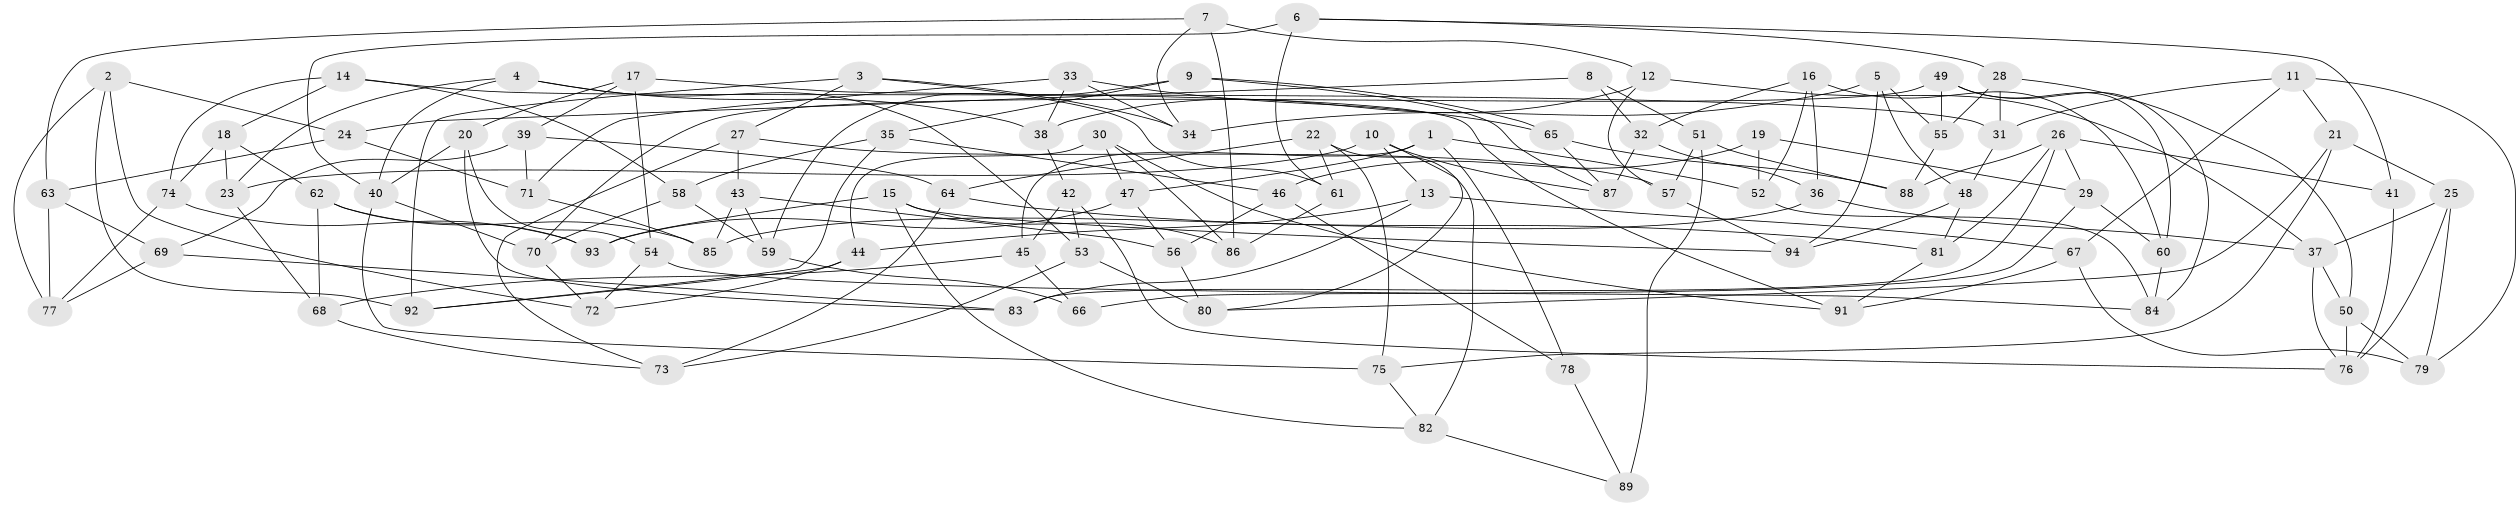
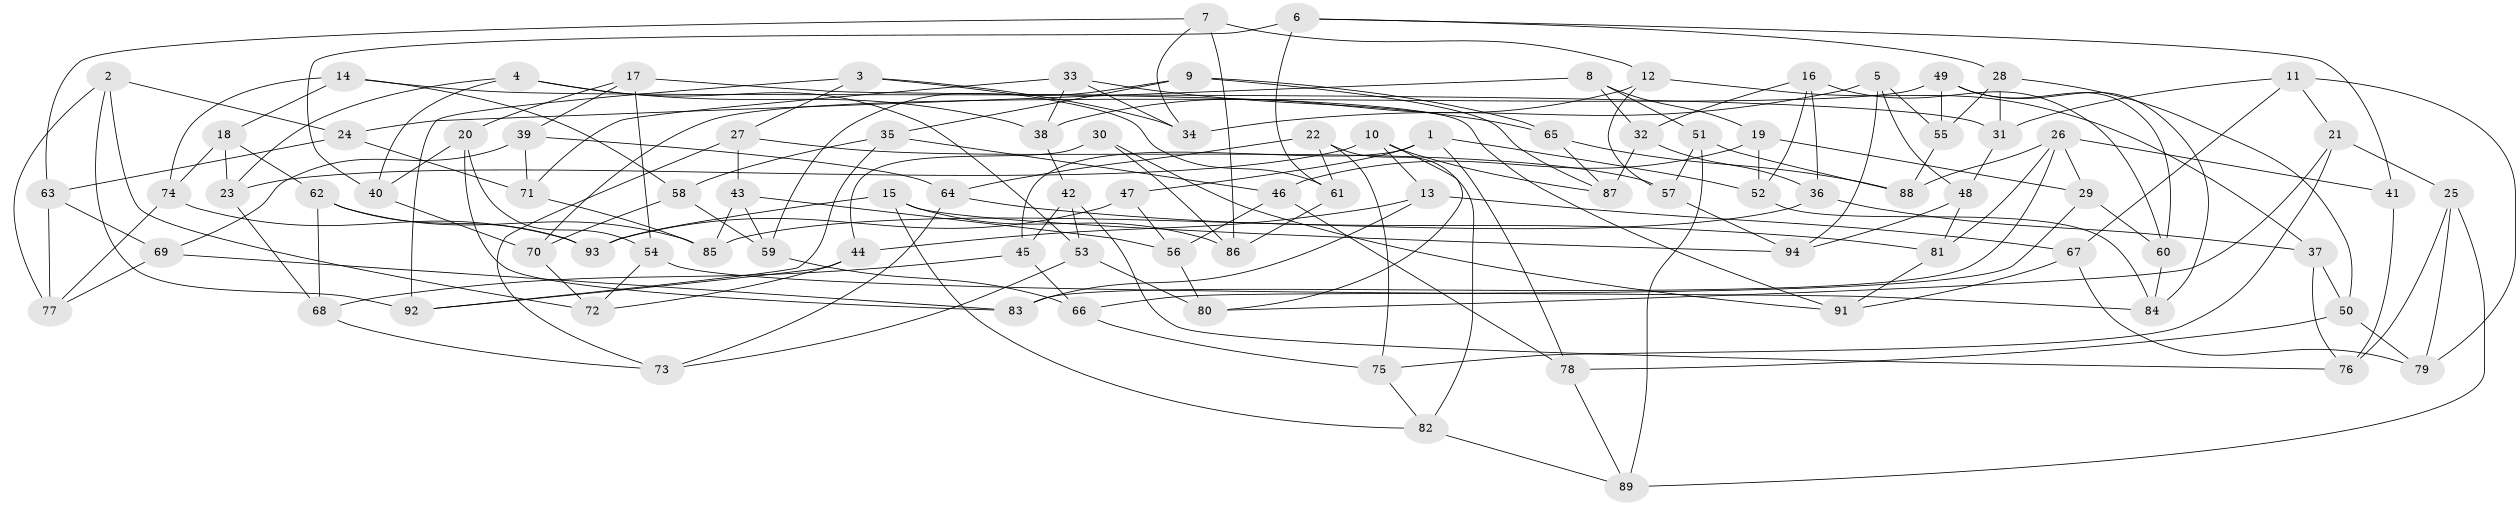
none -> (1678, 107)
(1114, 165) -> none
(2385, 225) -> (2158, 455)
(2347, 341) -> (1959, 356)
(808, 352) -> (1227, 350)
